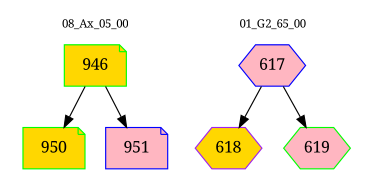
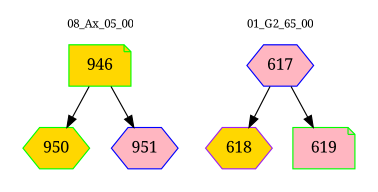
(54, 148) -> (56, 148)
(137, 148) -> (145, 148)
(317, 148) -> (324, 148)
